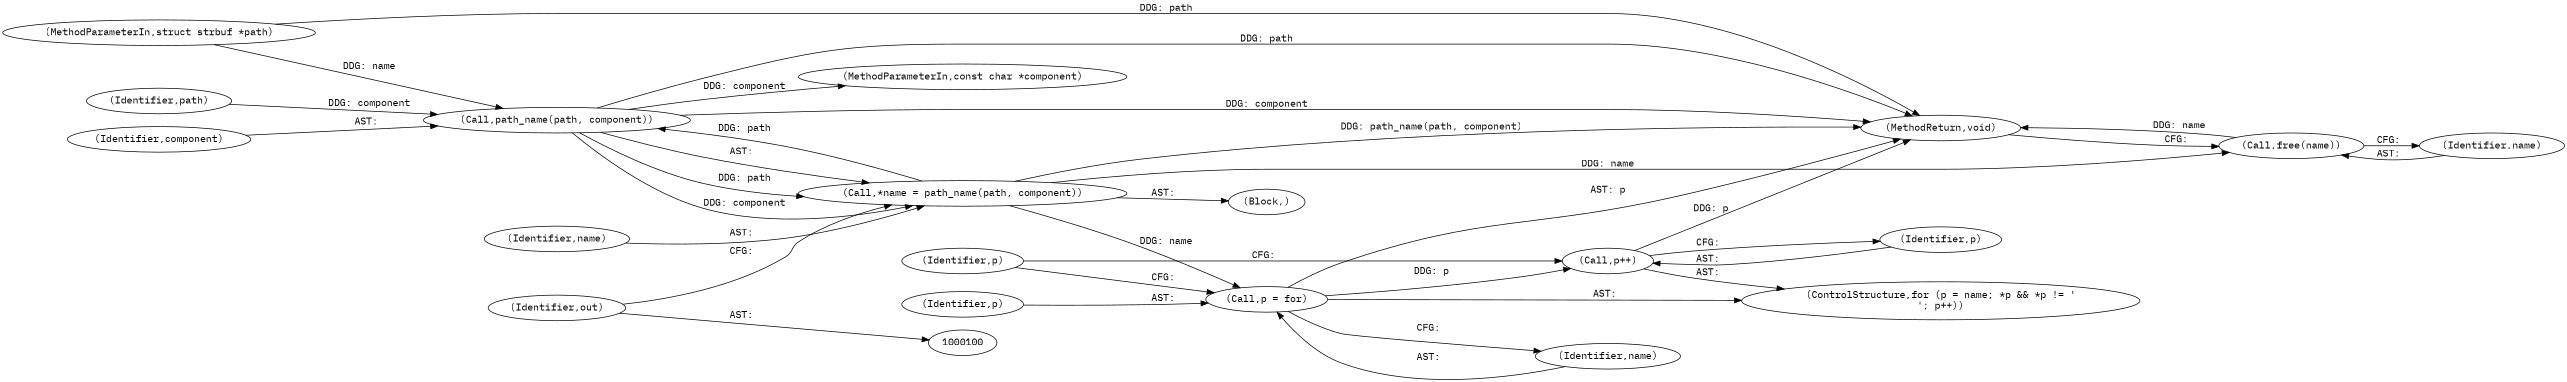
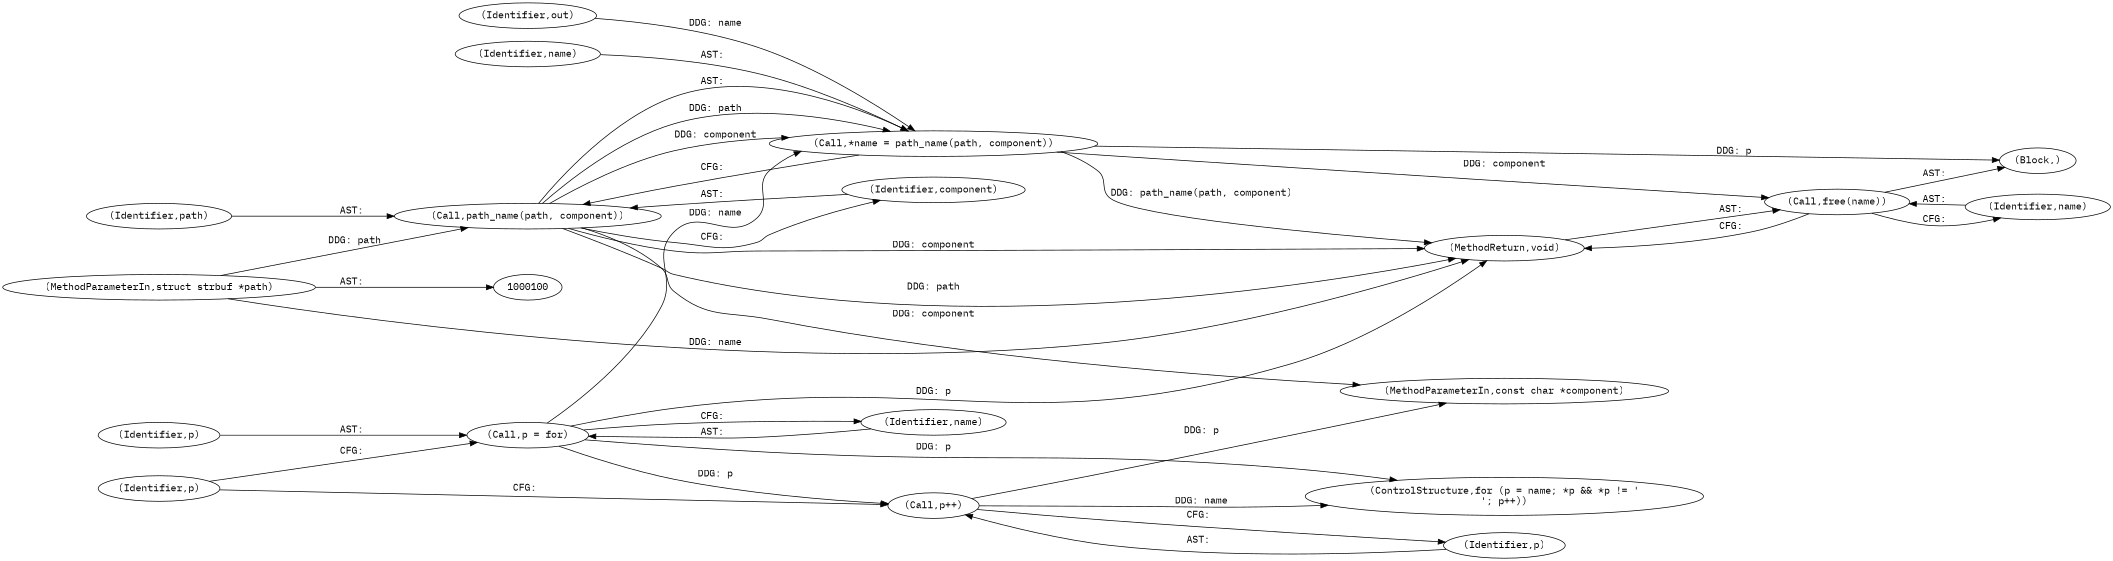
(1166, 8) -> (715, 342)
(369, 66) -> (355, 241)
(369, 103) -> (355, 211)
(2179, 126) -> (1734, 226)
(745, 128) -> (715, 167)
(2179, 140) -> (1734, 209)
(1608, 164) -> (1504, 164)
none -> (1941, 181)
(1608, 190) -> (934, 391)
(1166, 193) -> (1734, 151)
(1769, 197) -> (1206, 453)
(1123, 241) -> (664, 255)
none -> (730, 247)
(745, 251) -> (715, 23)
(1711, 273) -> (1201, 501)
(1608, 294) -> (934, 447)
(771, 326) -> (401, 287)
